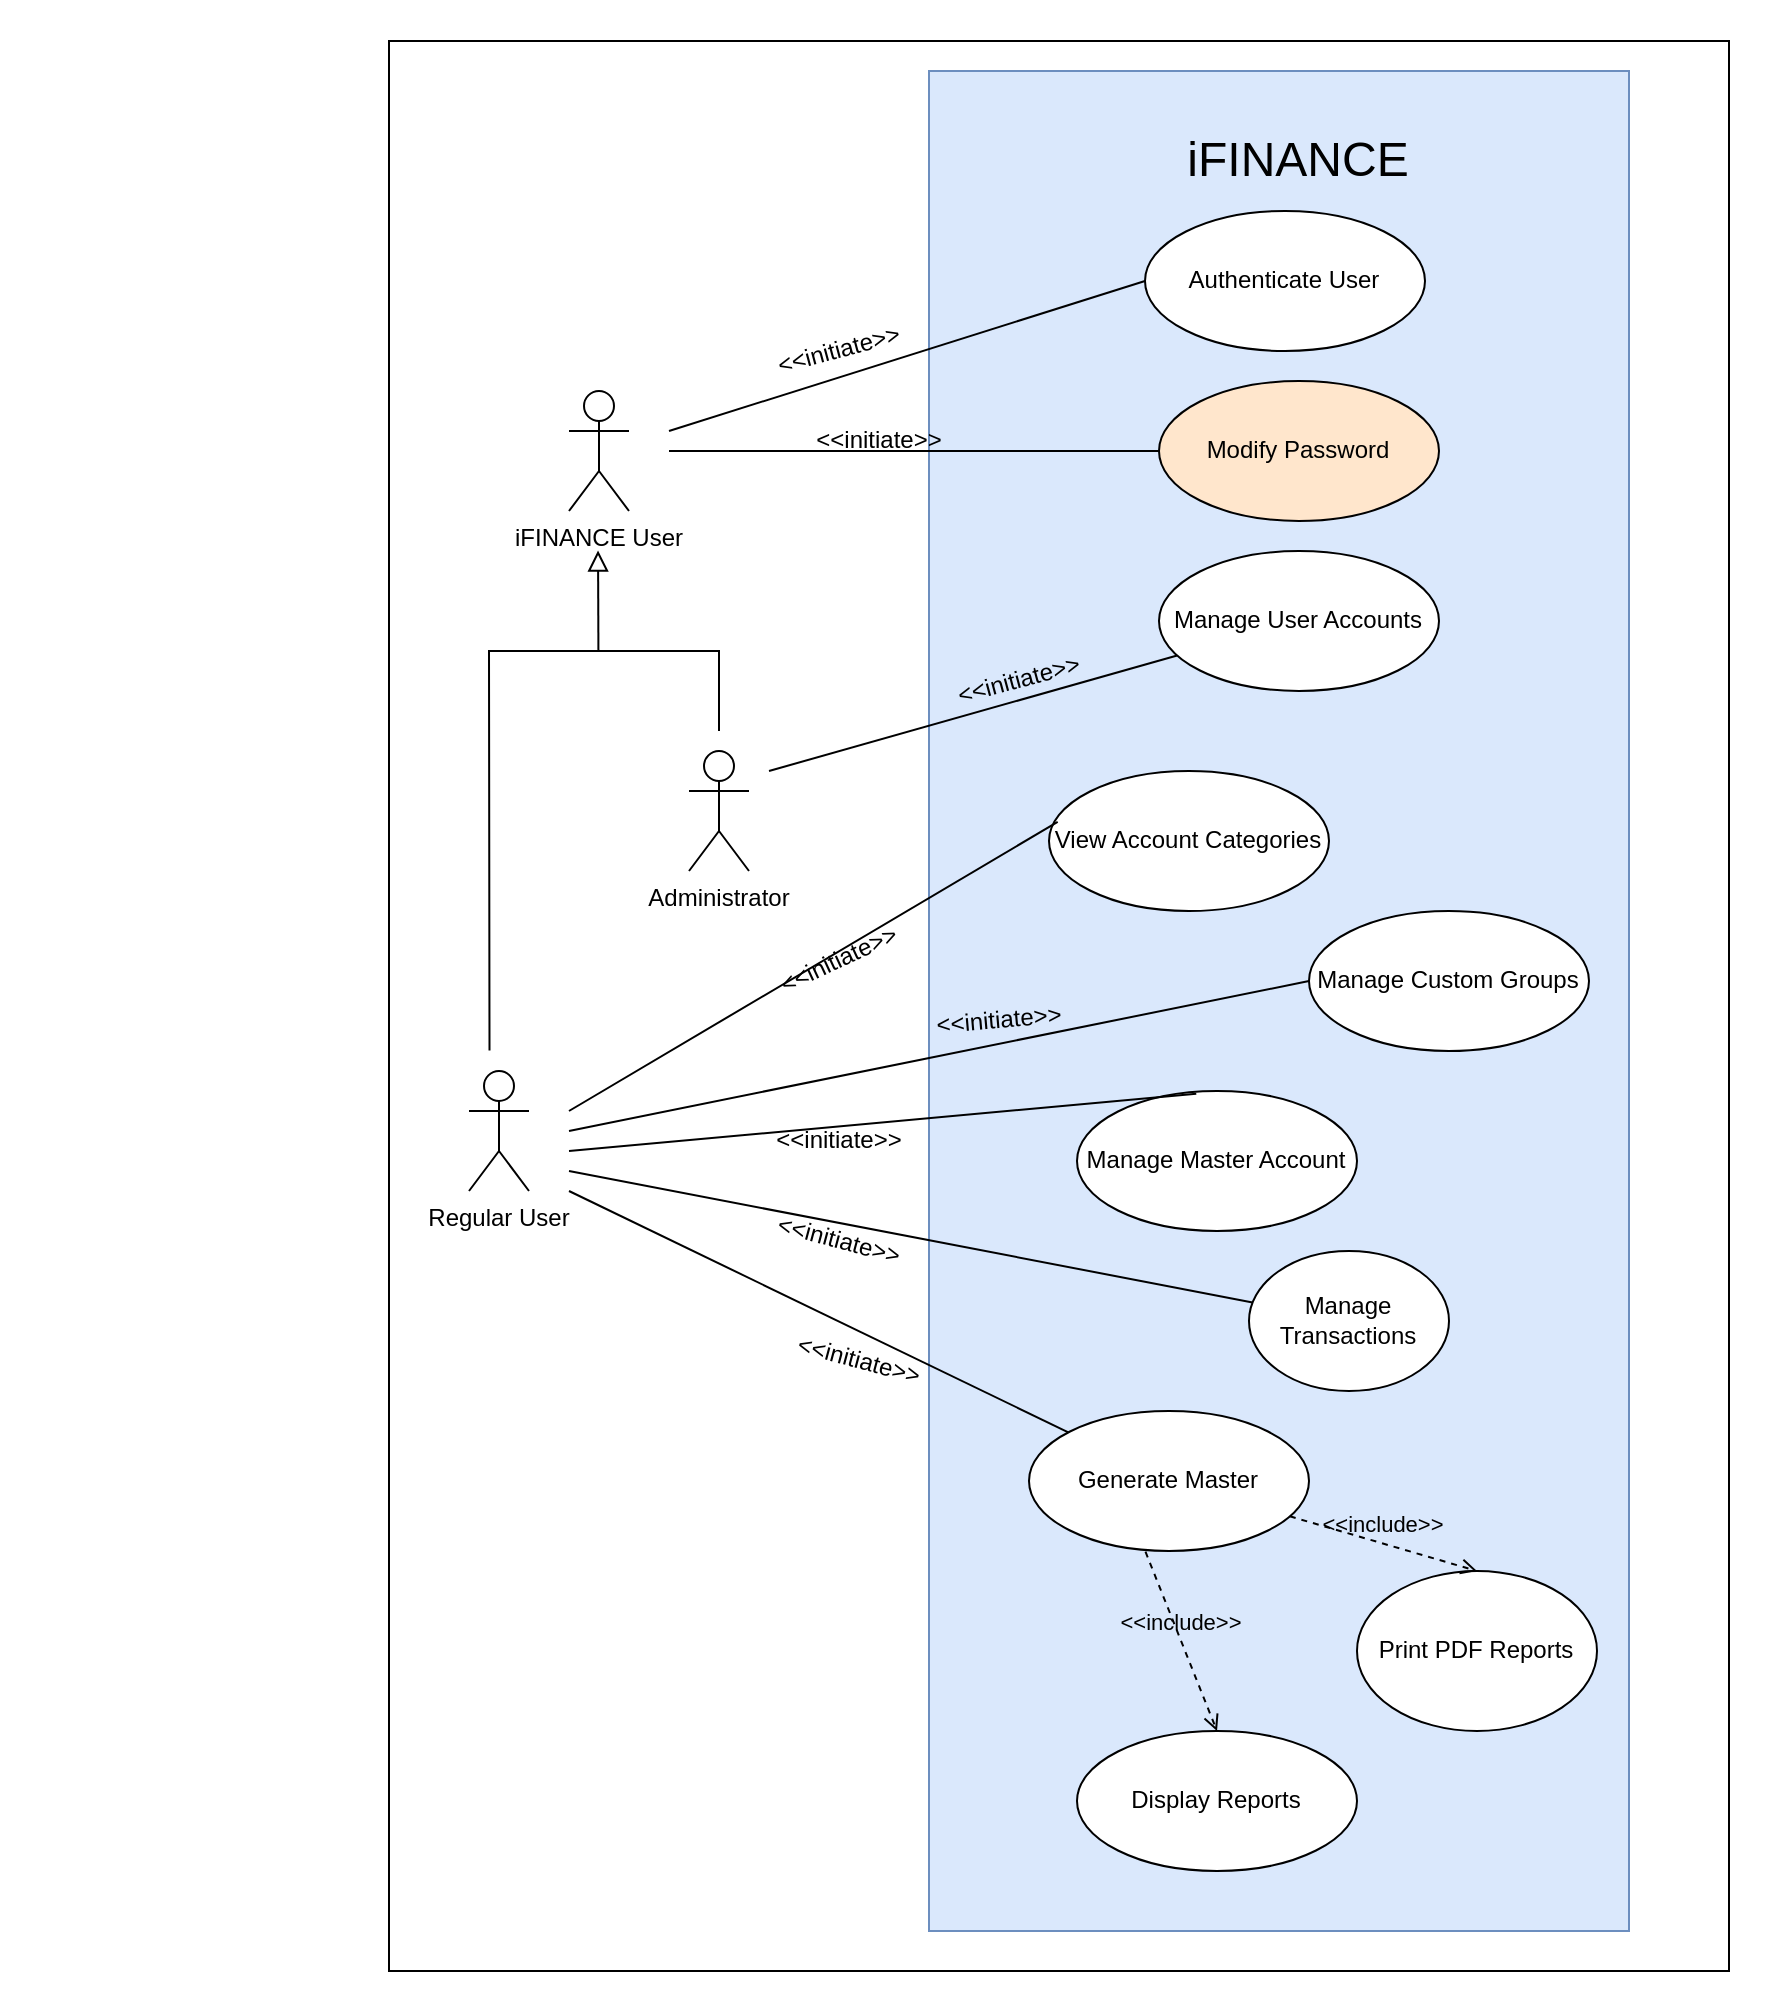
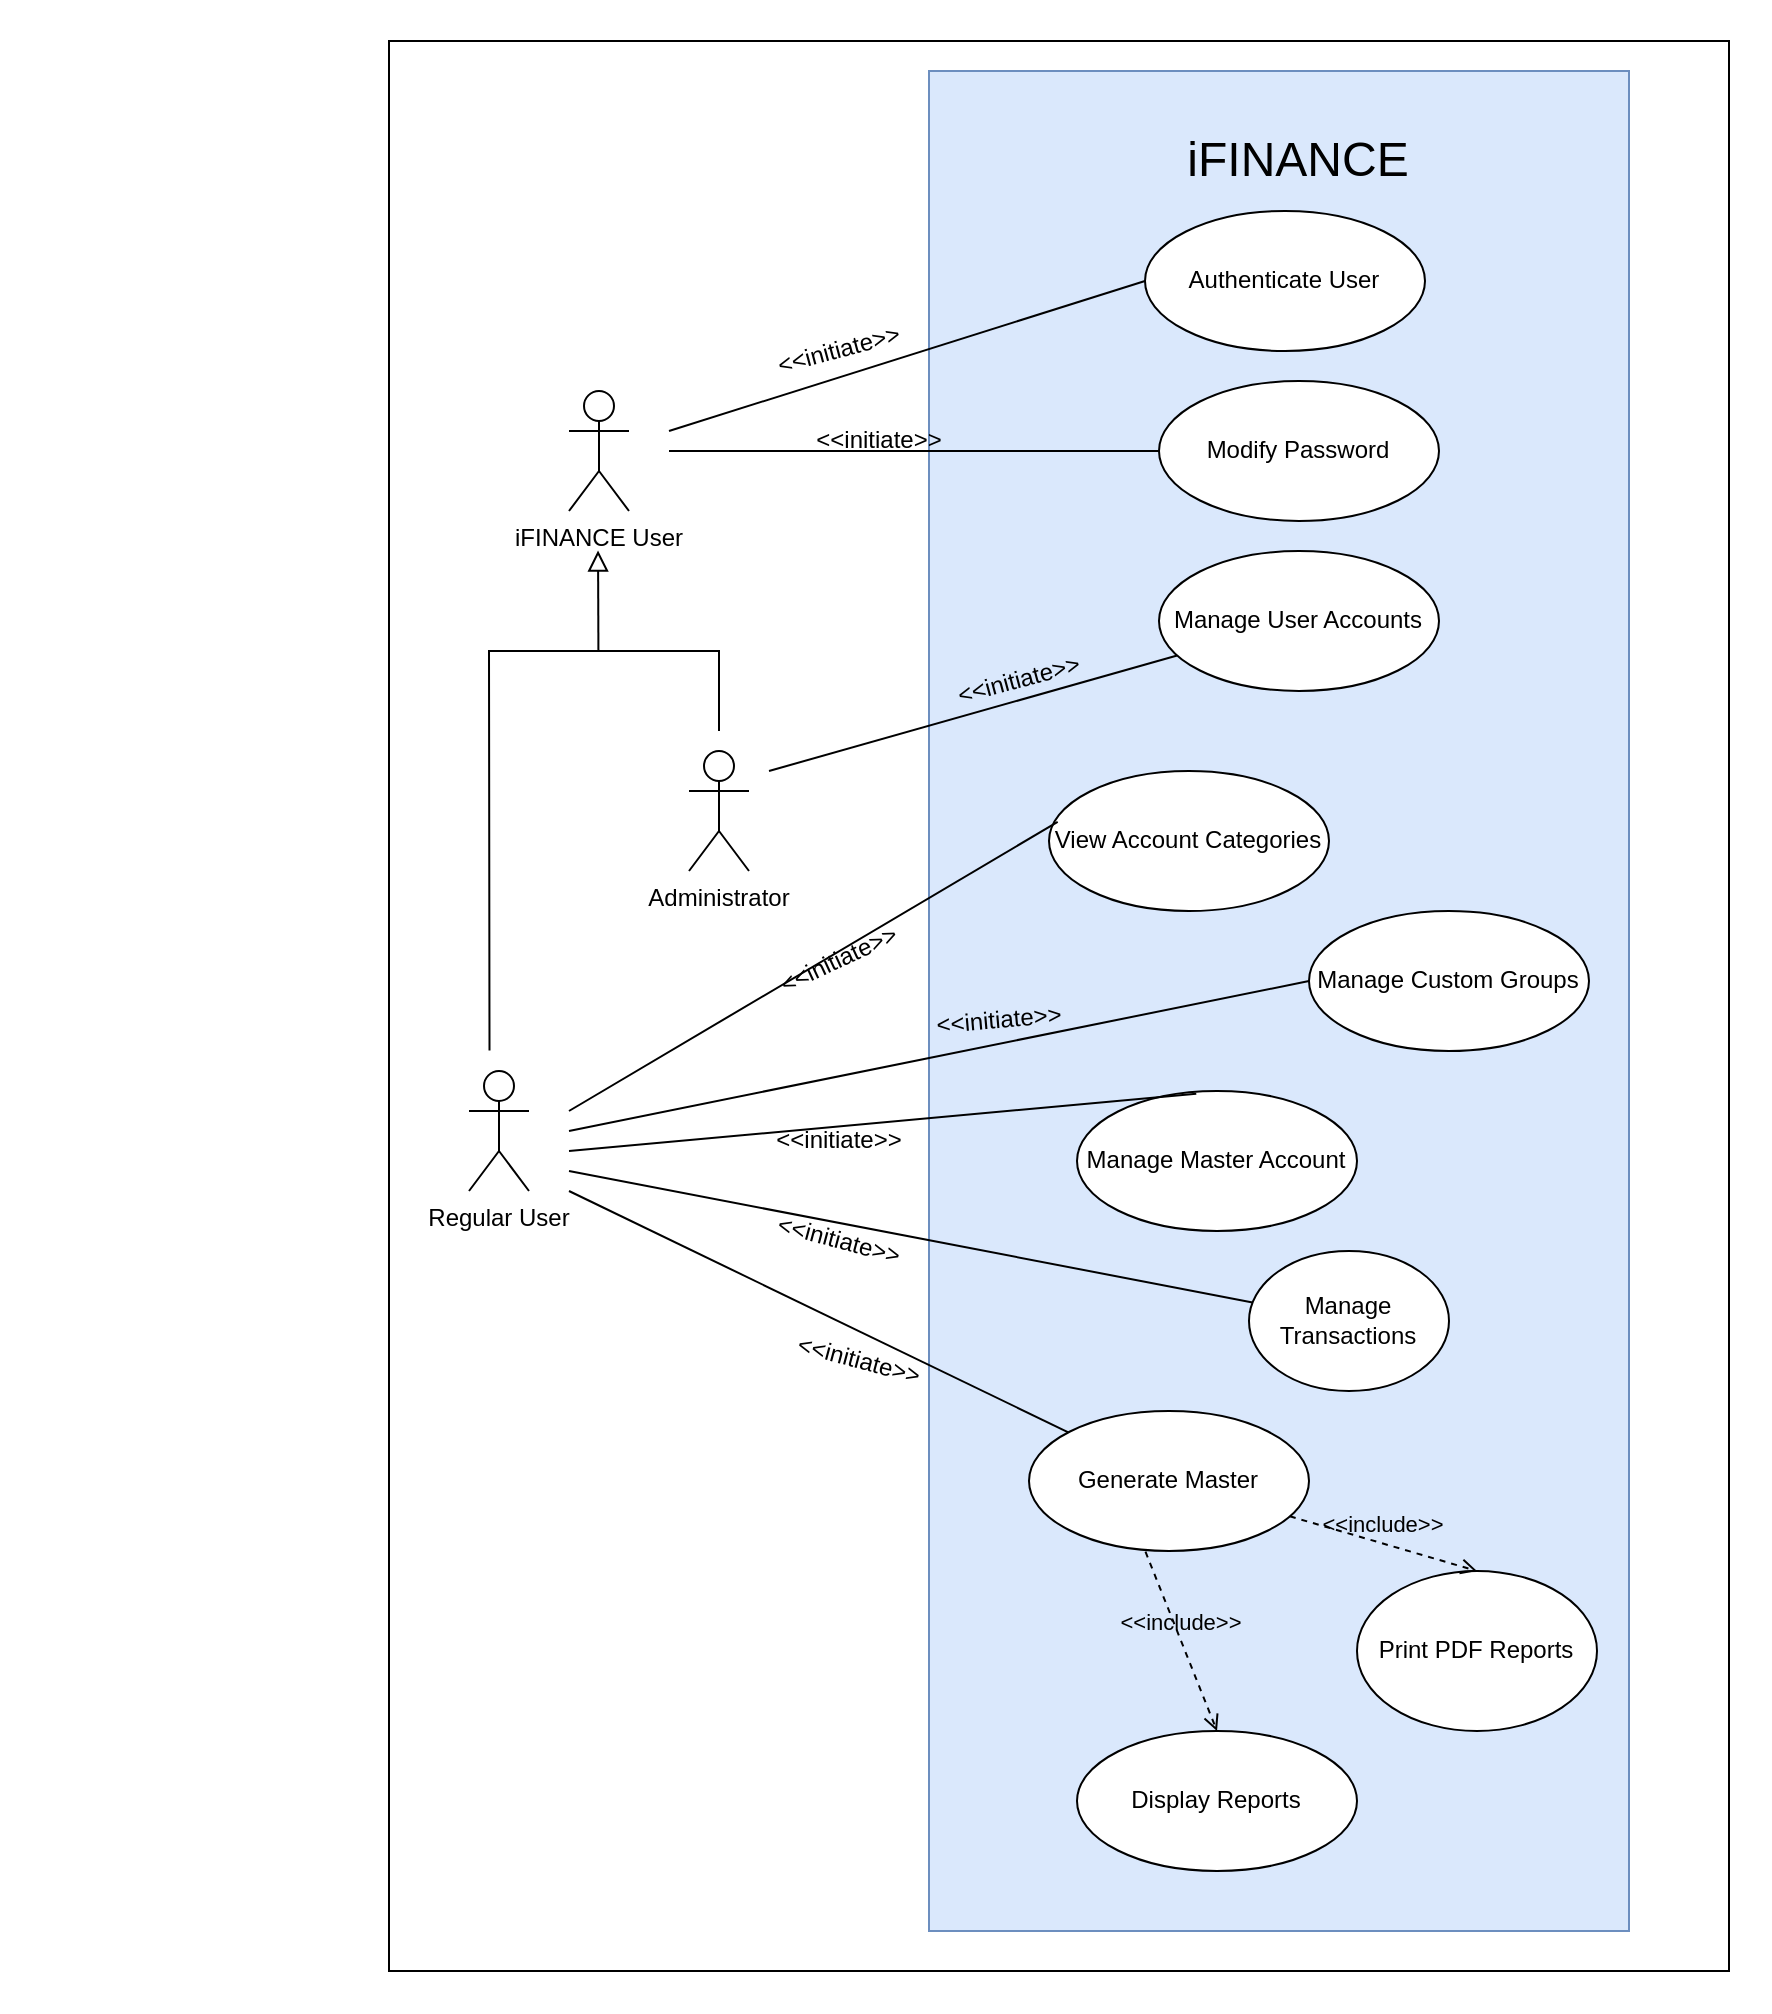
(1299, 451) -> (1299, 451)
